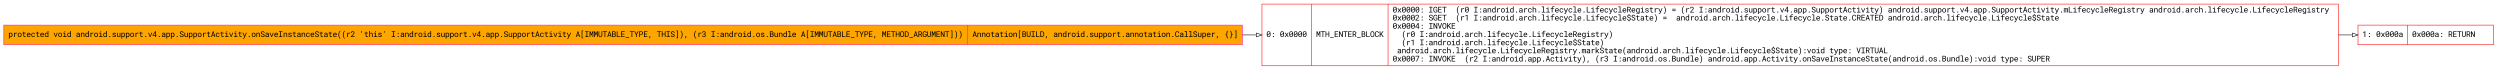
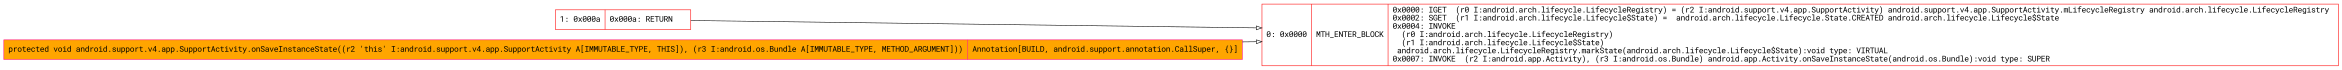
(2345, 35) -> (974, 24)
